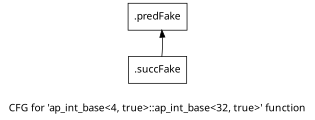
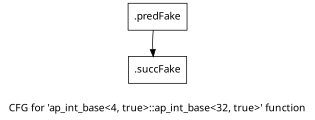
(162, 47) -> (153, 40)
